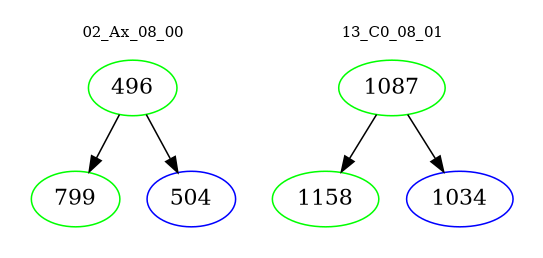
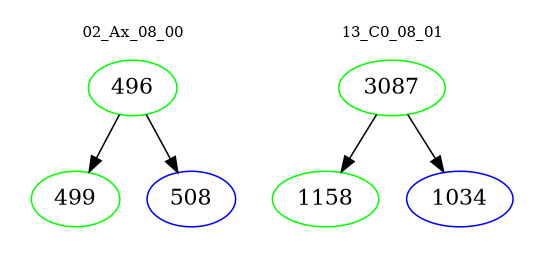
(392, 88) -> (392, 88)
(76, 199) -> (76, 199)
(191, 199) -> (191, 199)
